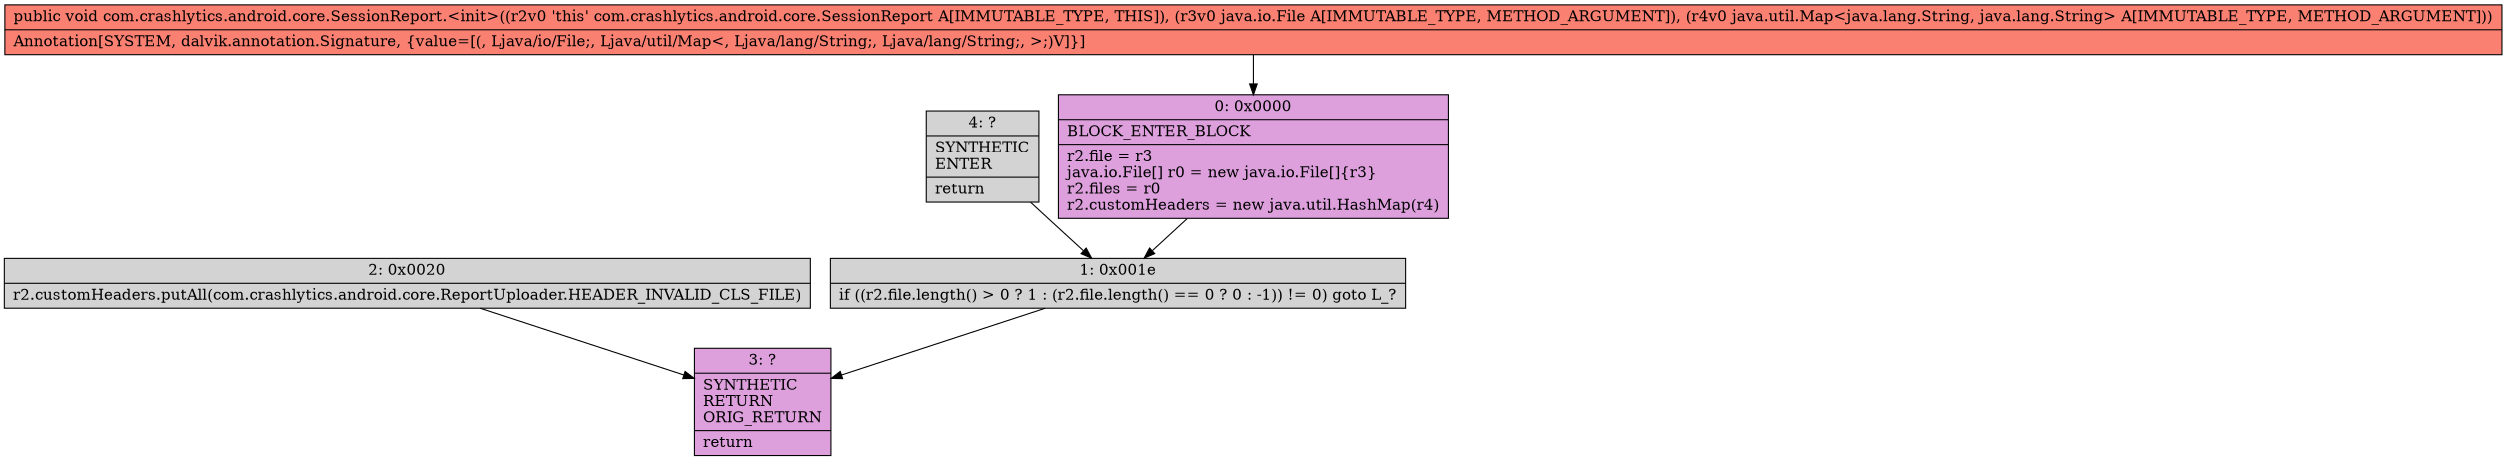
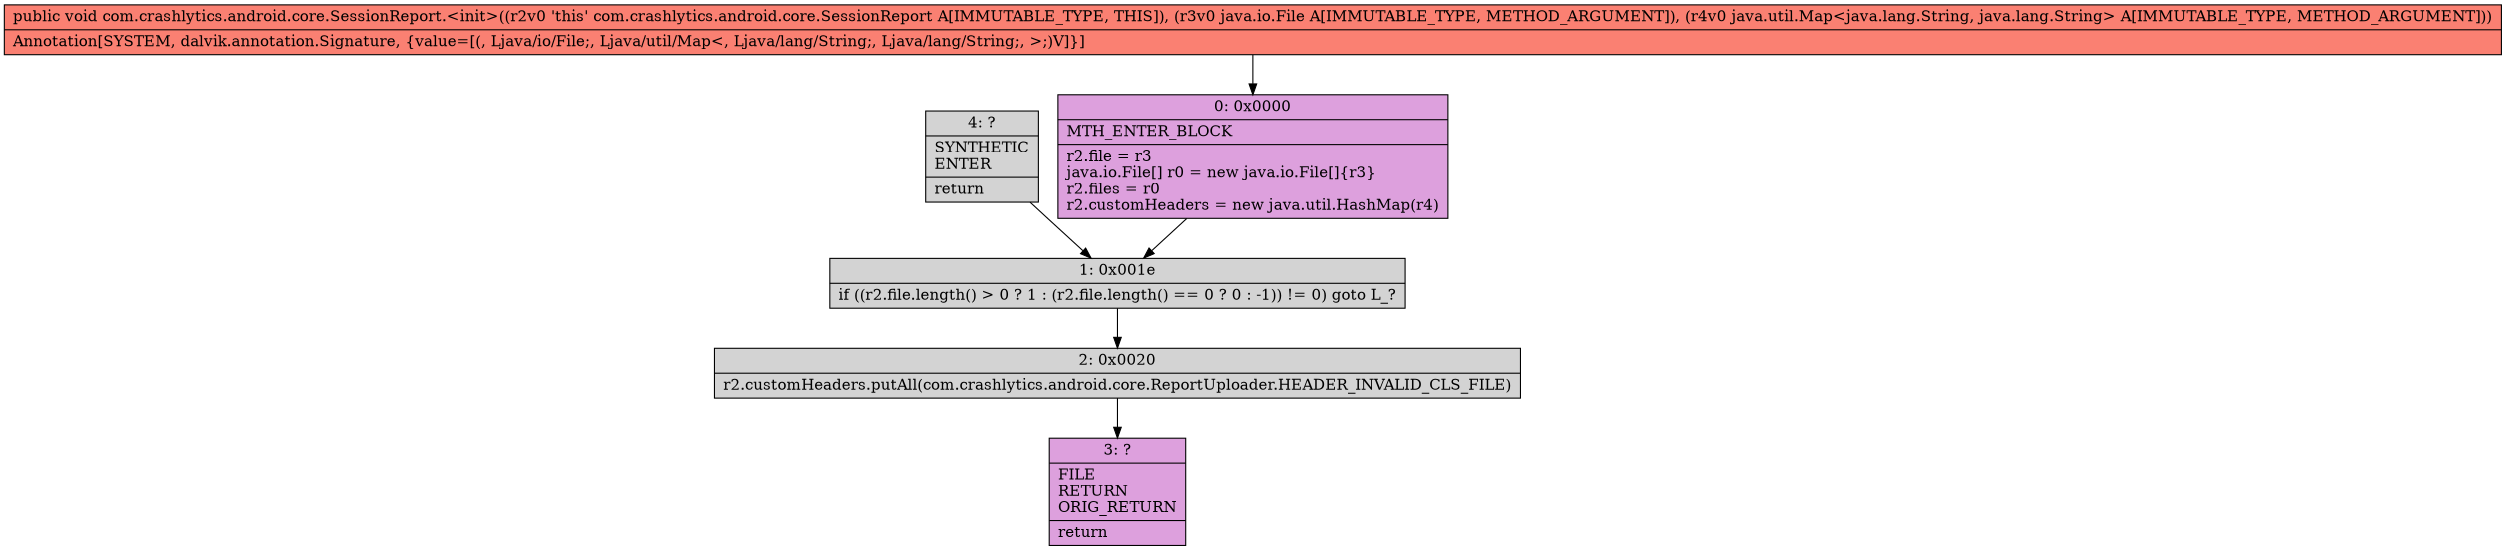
(1159, 132) -> (1150, 132)
(943, 342) -> (1117, 323)
(751, 385) -> (1077, 475)
